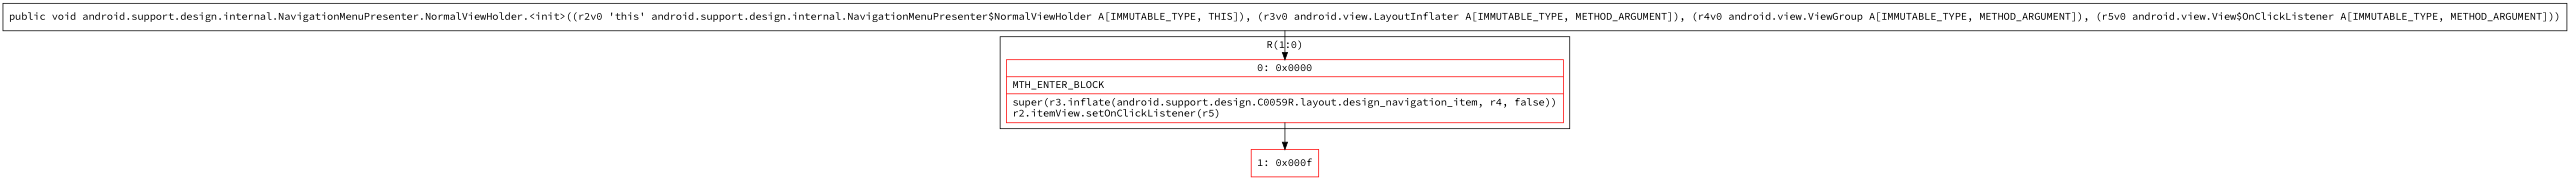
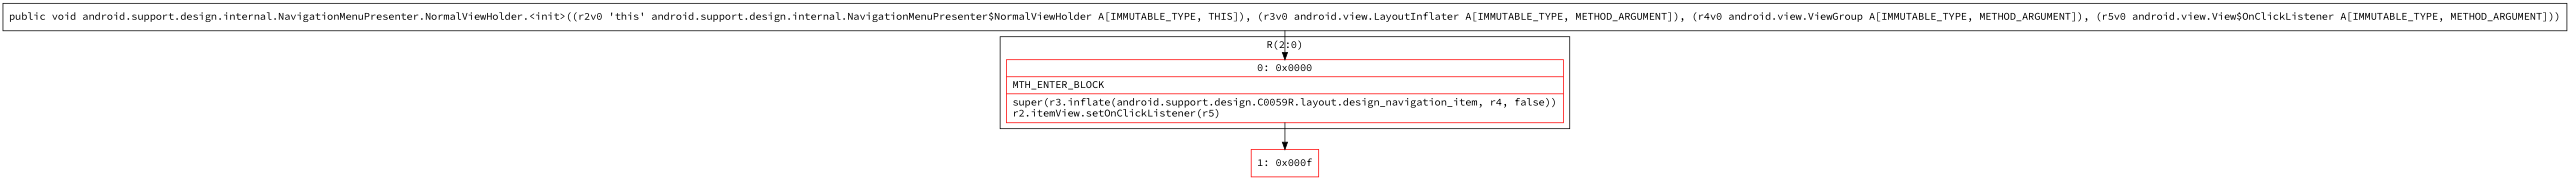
(1285, 45) -> (1285, 45)
